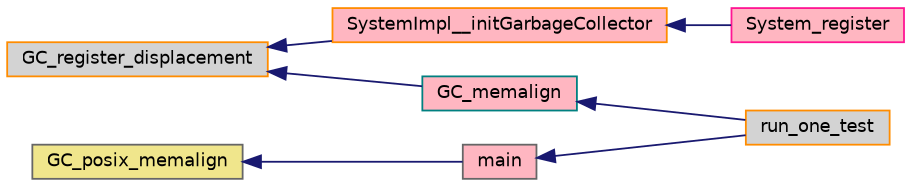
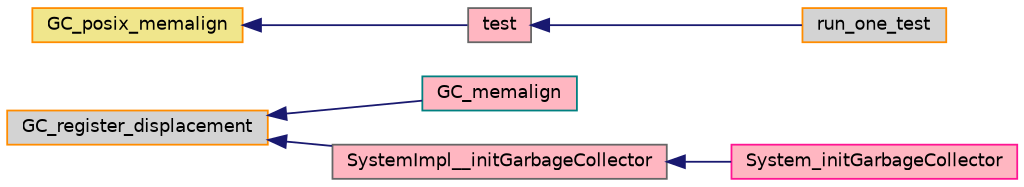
(500, 25) -> (500, 162)
(818, 25) -> (874, 162)
(670, 112) -> none
(137, 162) -> (137, 25)
(500, 162) -> (500, 25)
